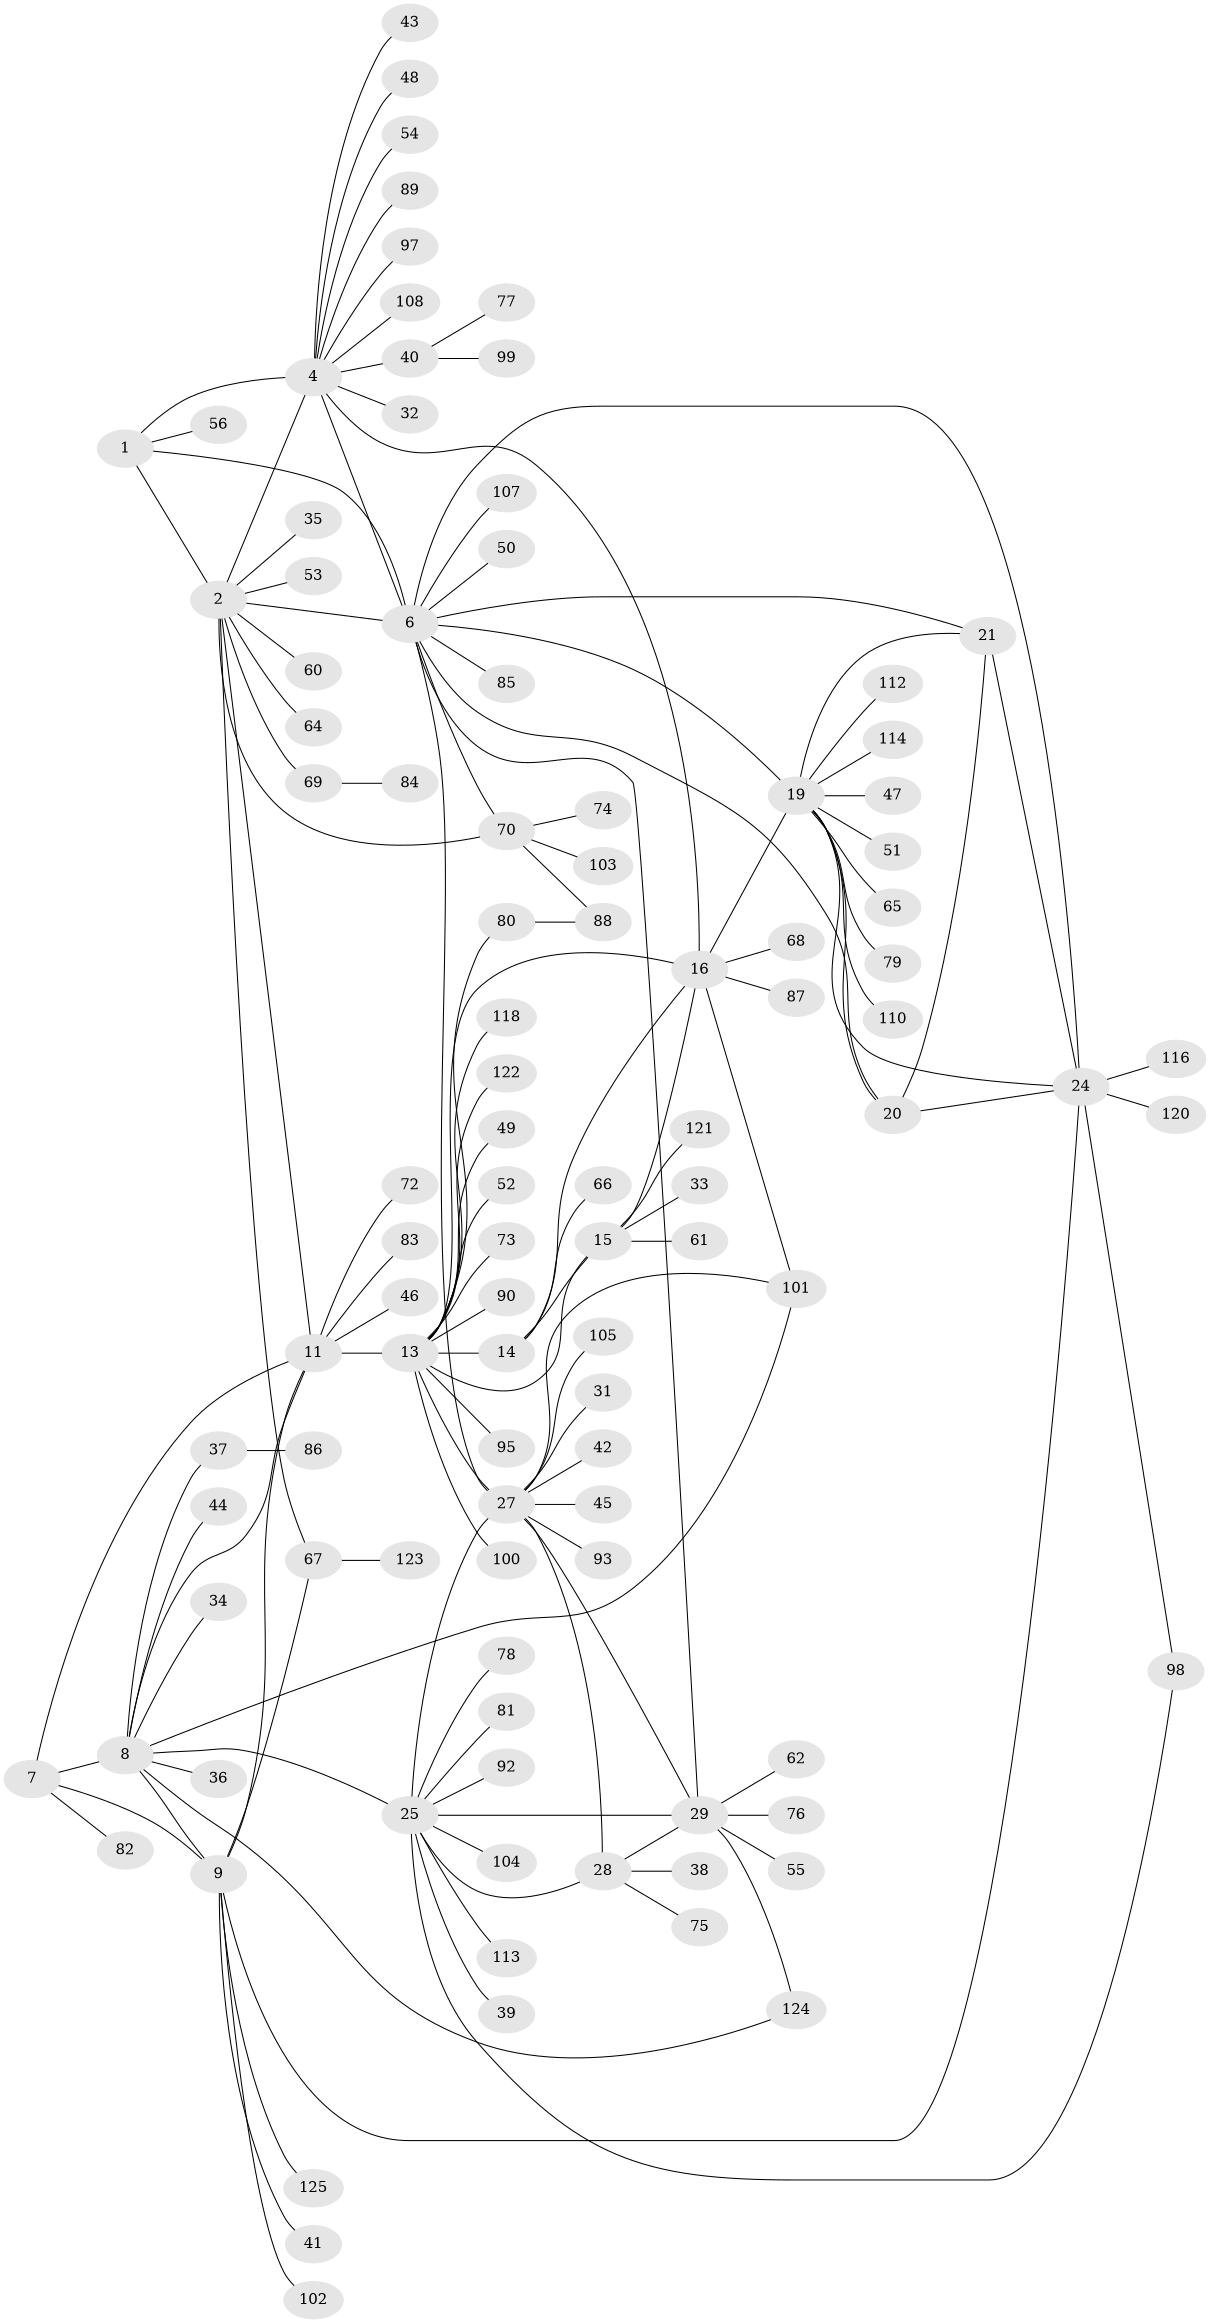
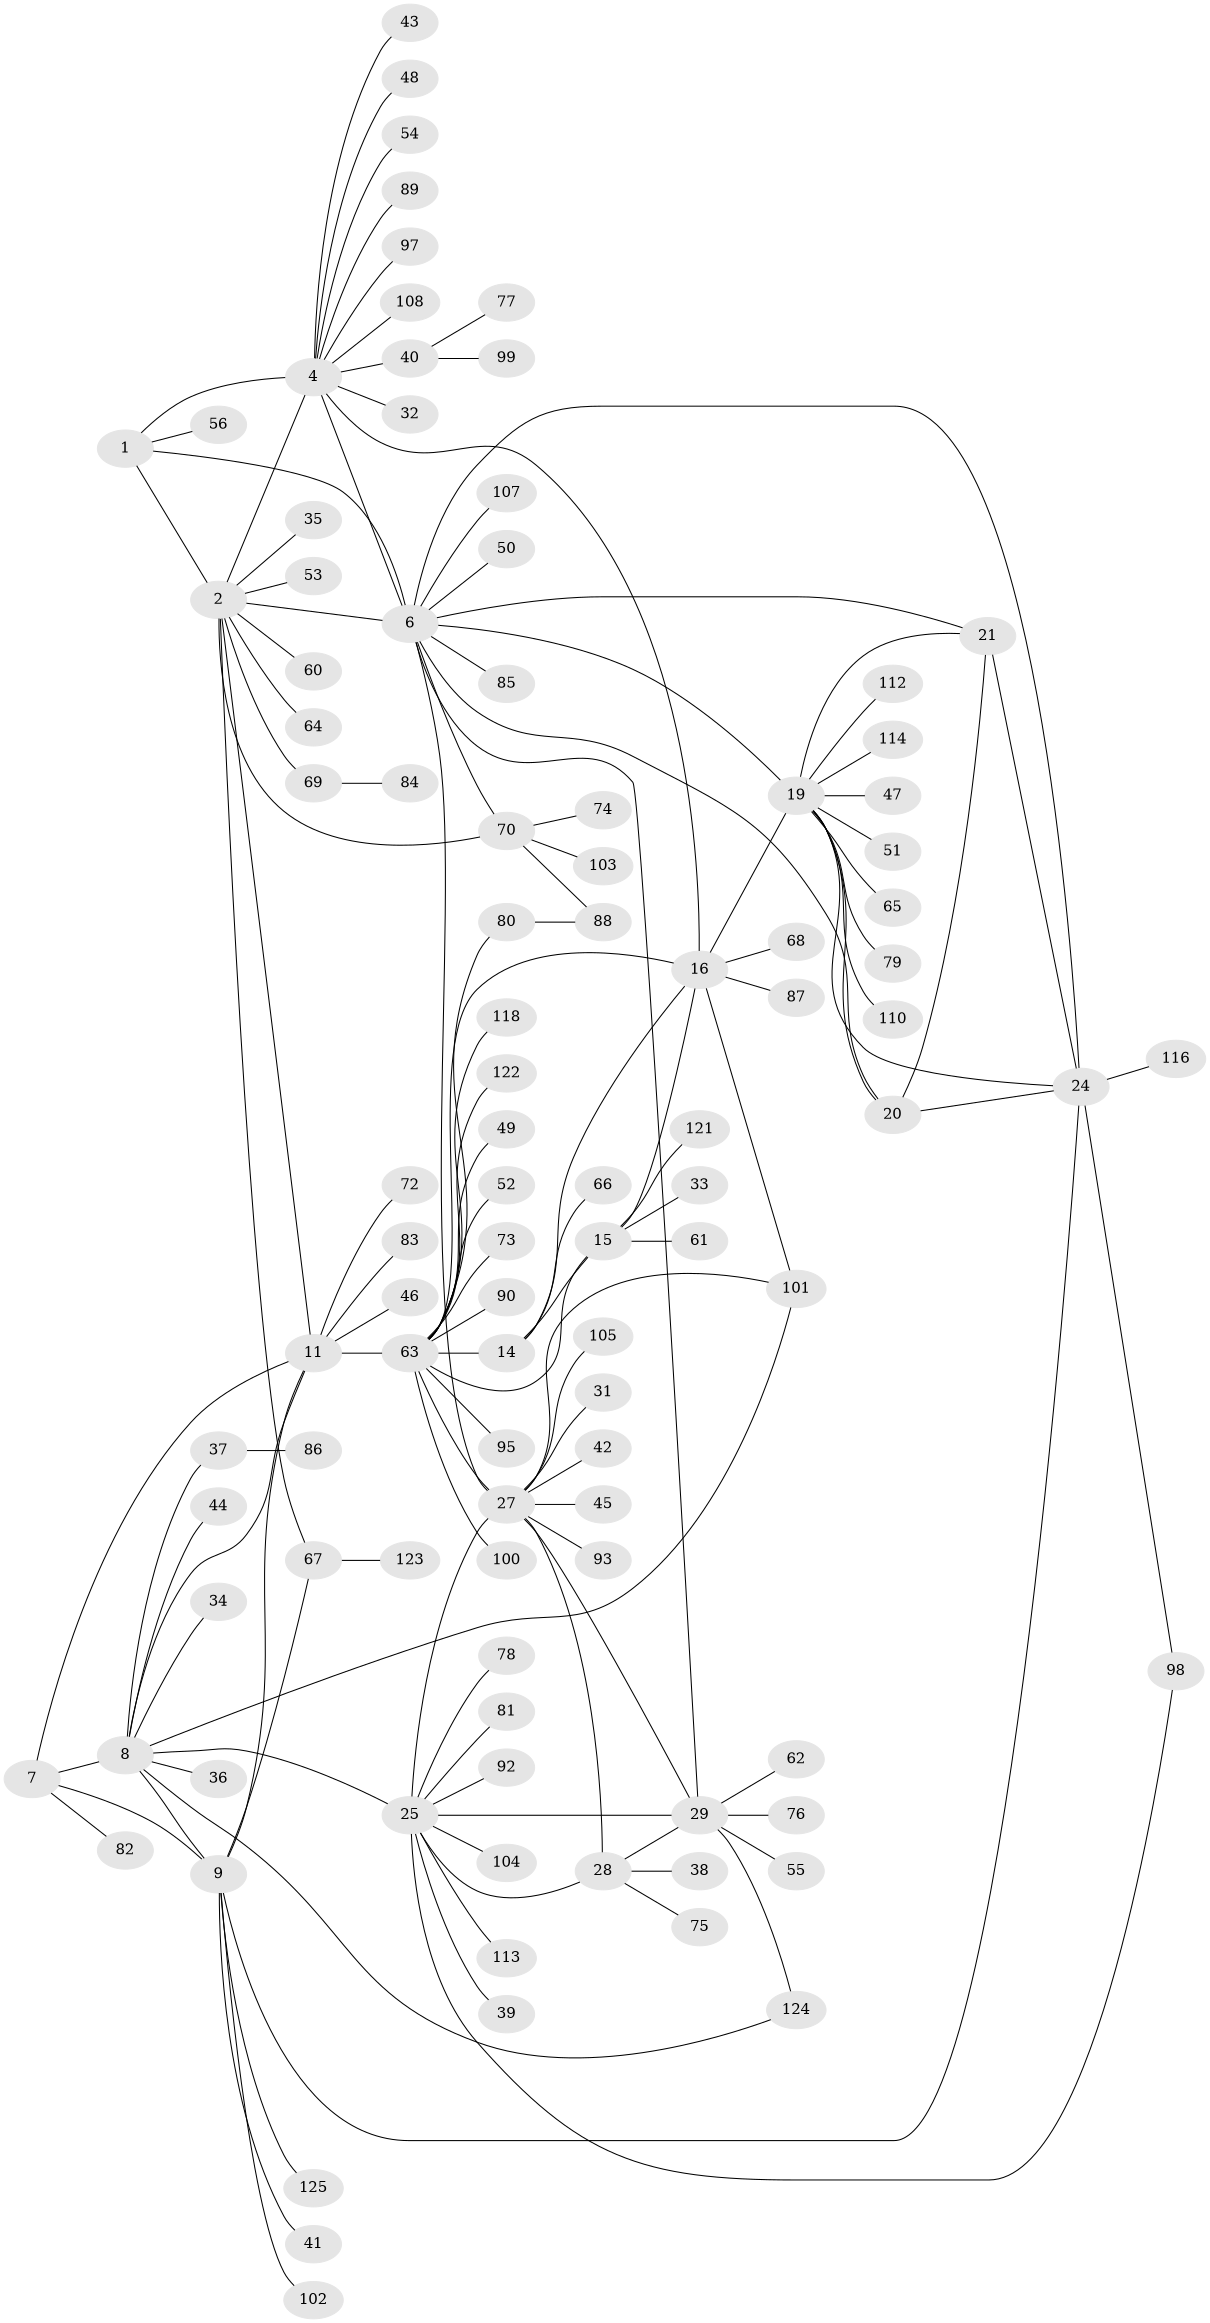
(1176, 1115) -> none
(410, 1353) -> (410, 1353)
